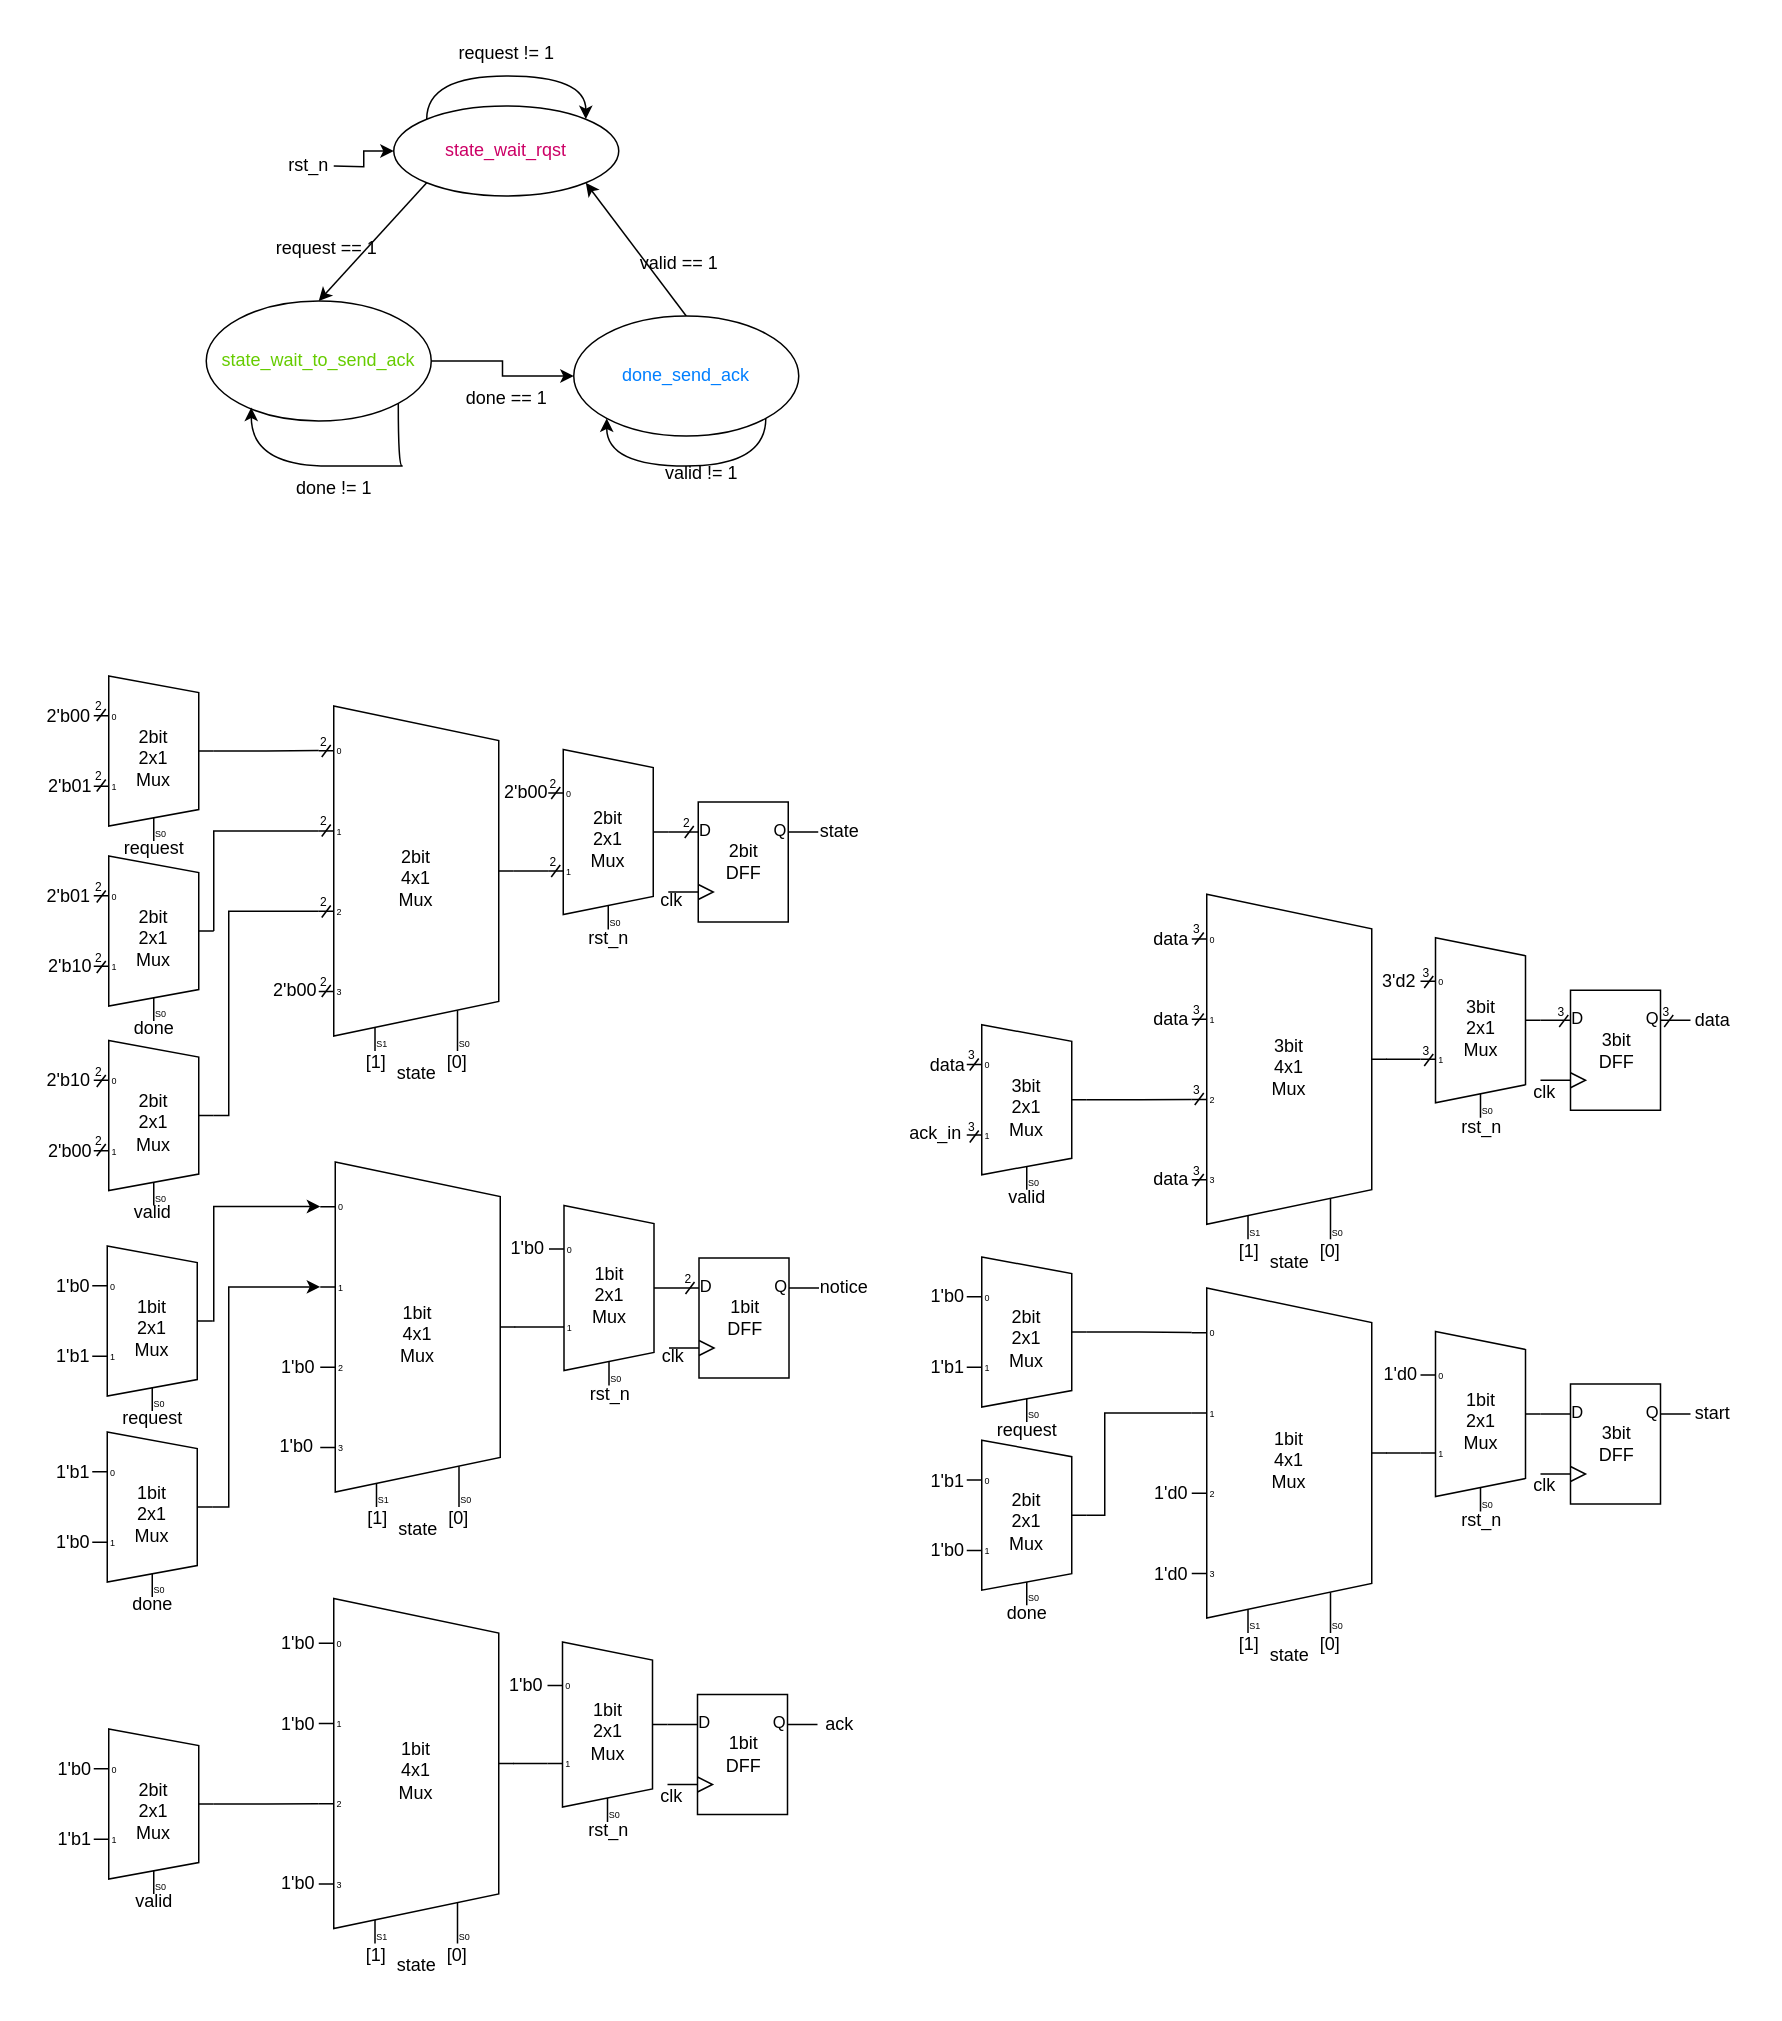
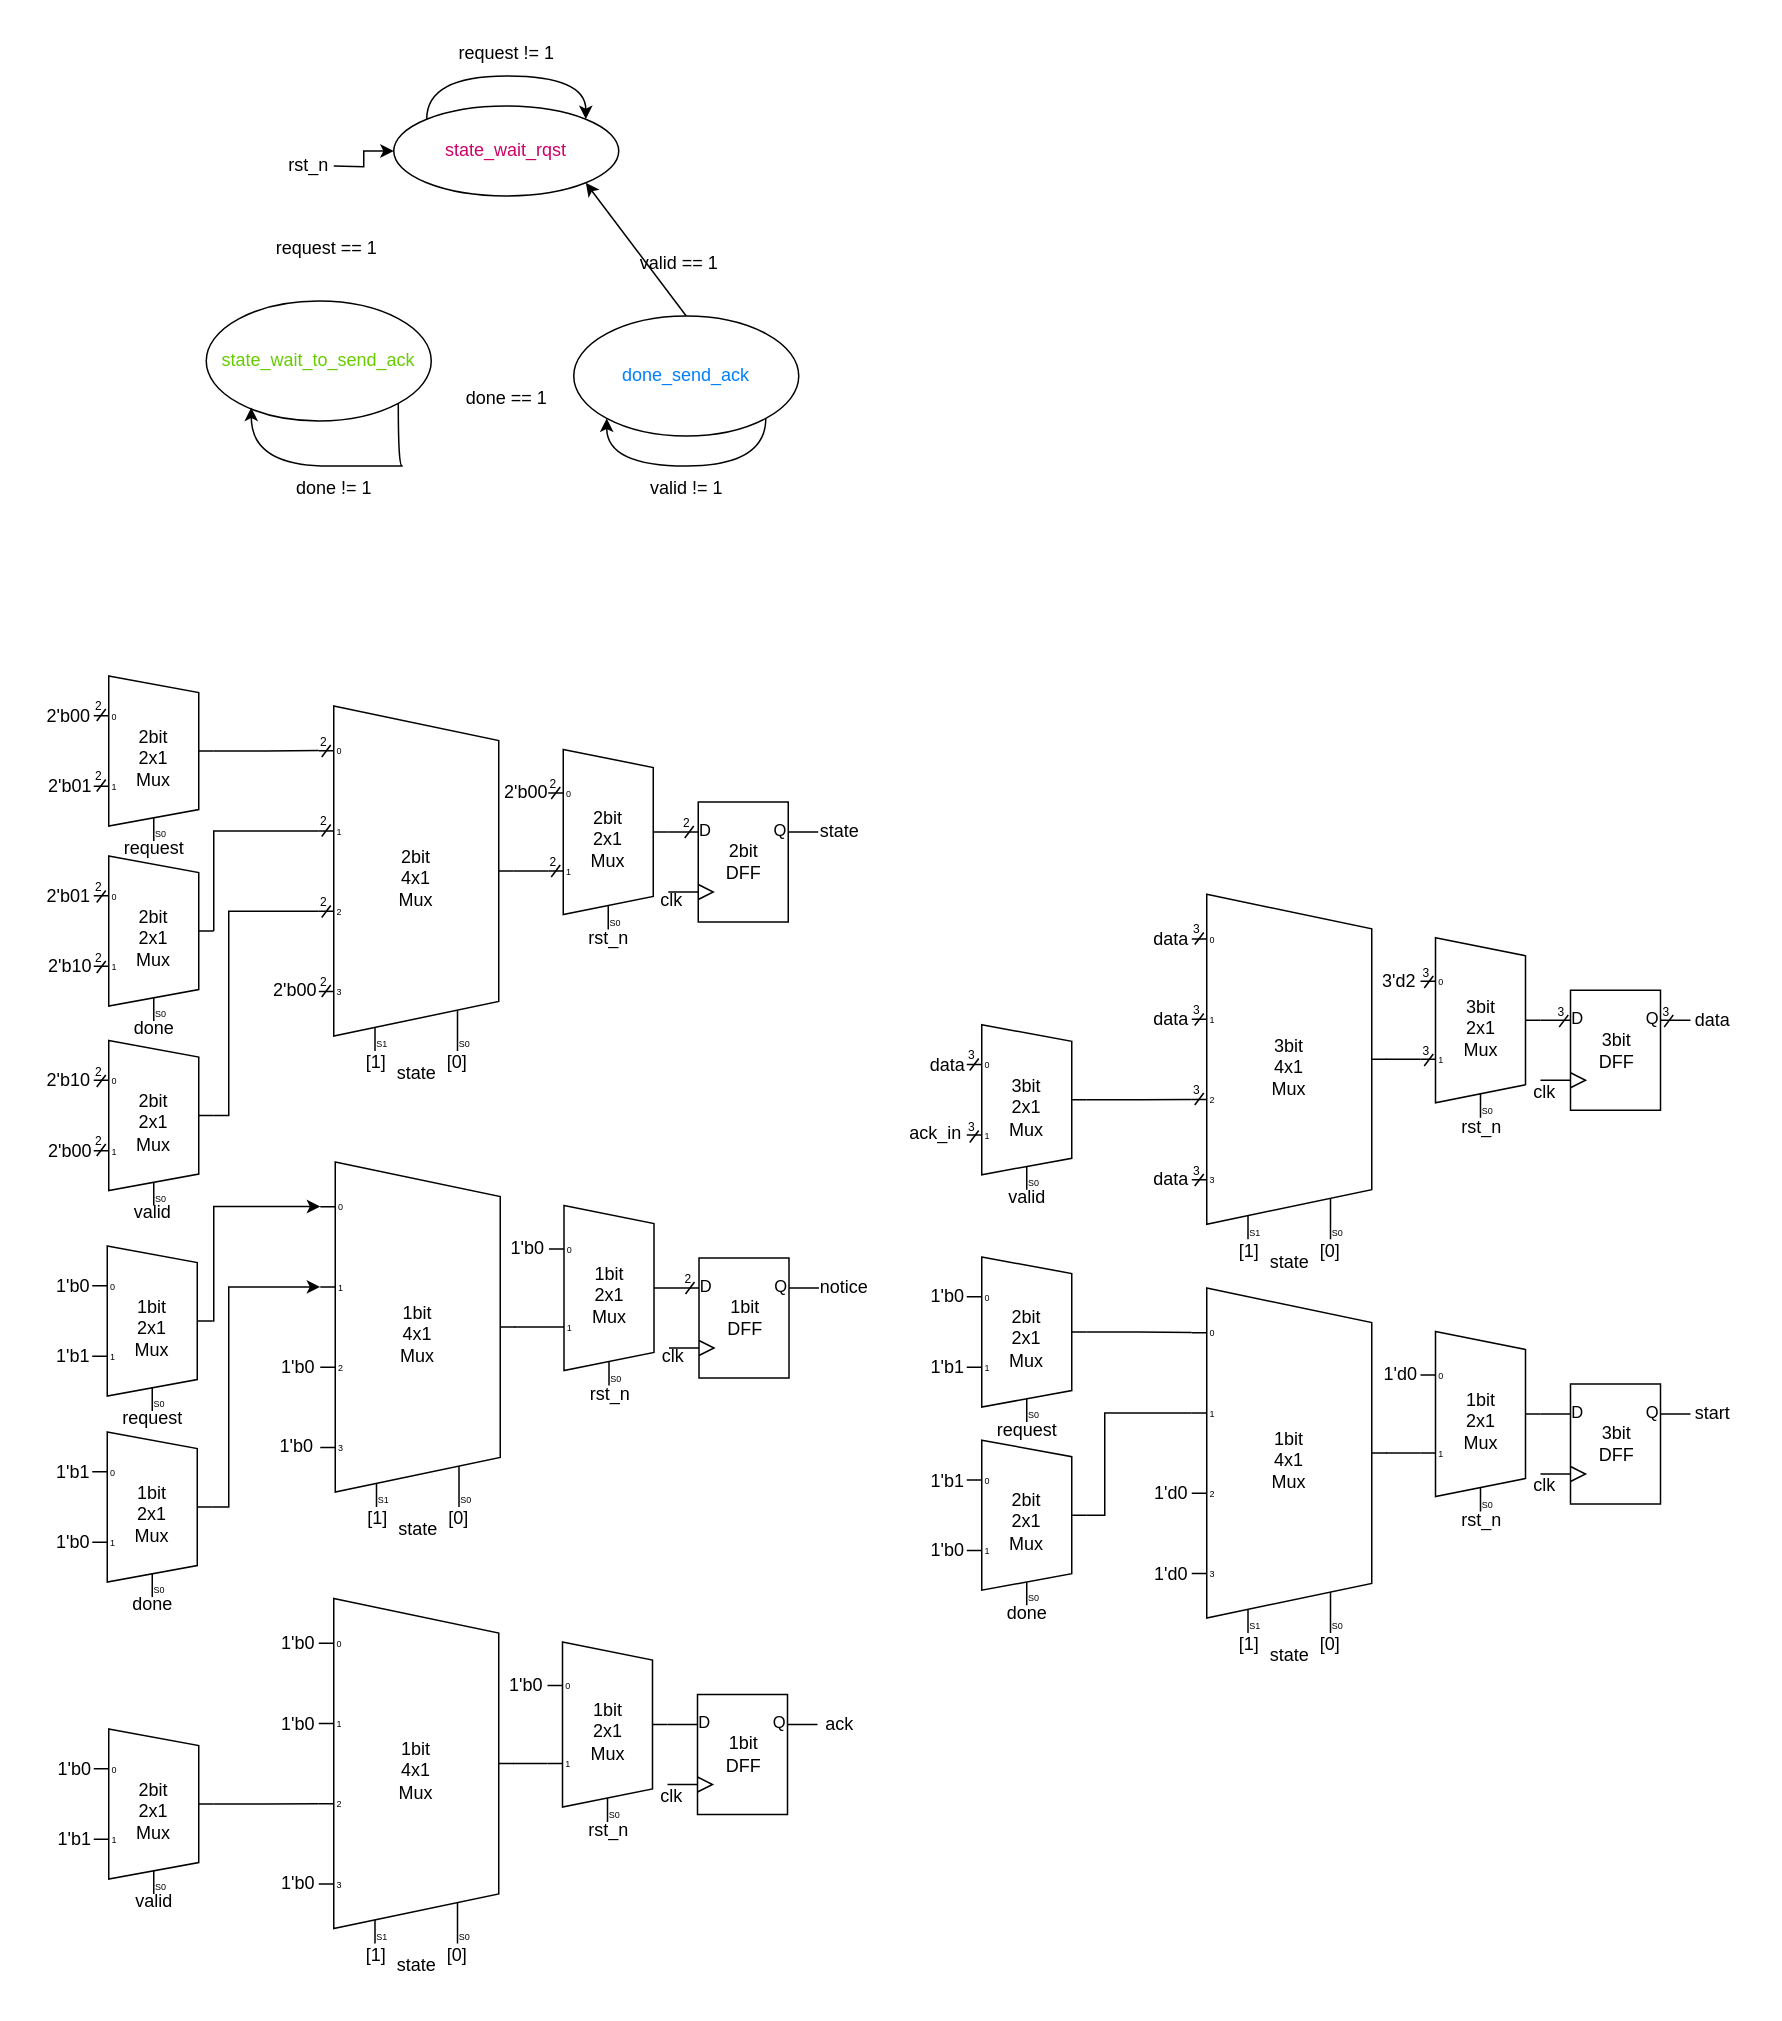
(376, 238) -> none
(503, 363) -> none
(701, 473) -> (686, 488)
